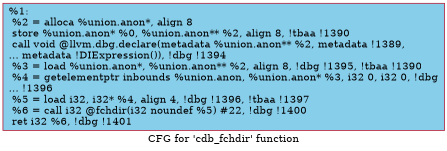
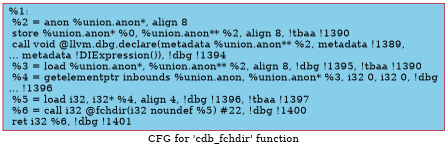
(101, 22) -> (98, 22)
